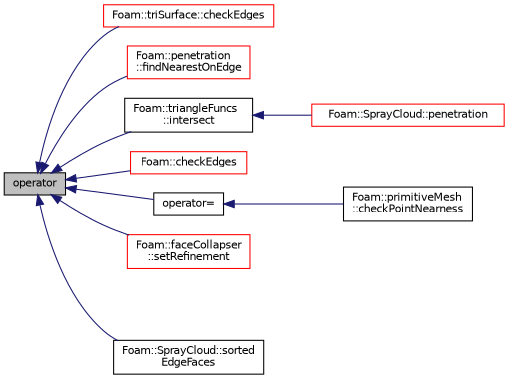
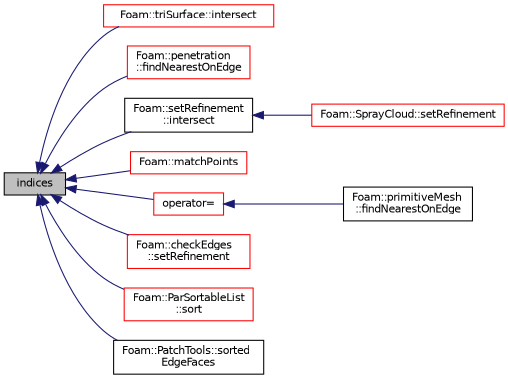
(189, 16) -> (189, 16)
(189, 115) -> (189, 115)
(408, 115) -> (408, 115)
(189, 163) -> (189, 163)
(35, 184) -> (35, 184)
(189, 204) -> (189, 204)
(408, 204) -> (408, 204)
(189, 252) -> (189, 252)
none -> (189, 304)
(189, 357) -> (189, 357)
